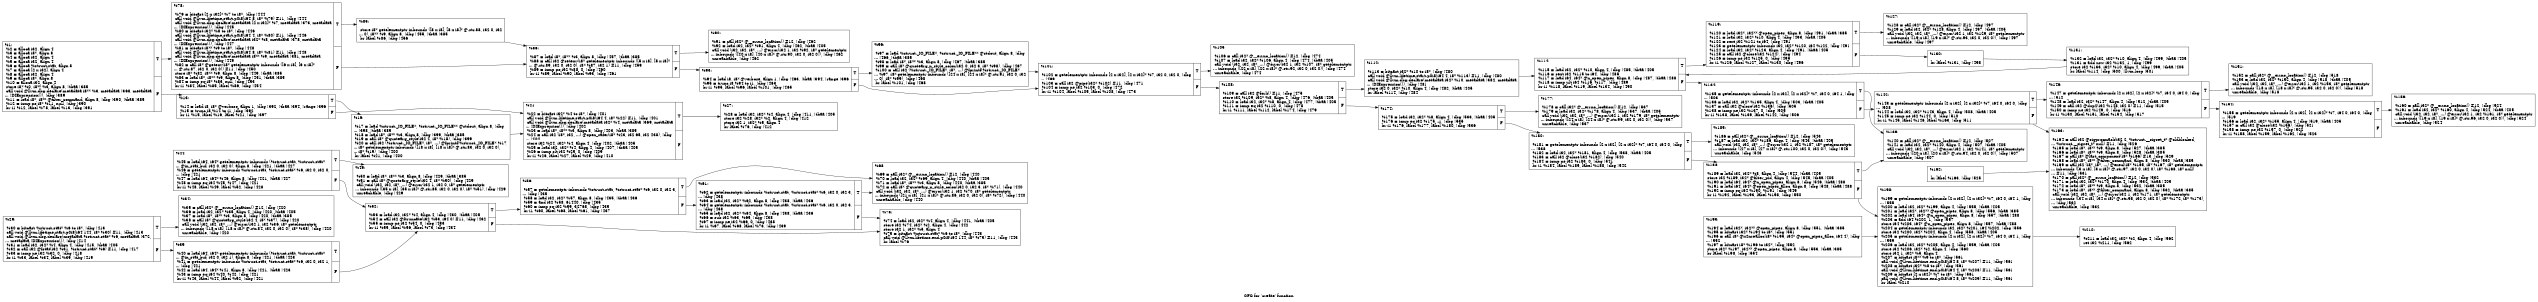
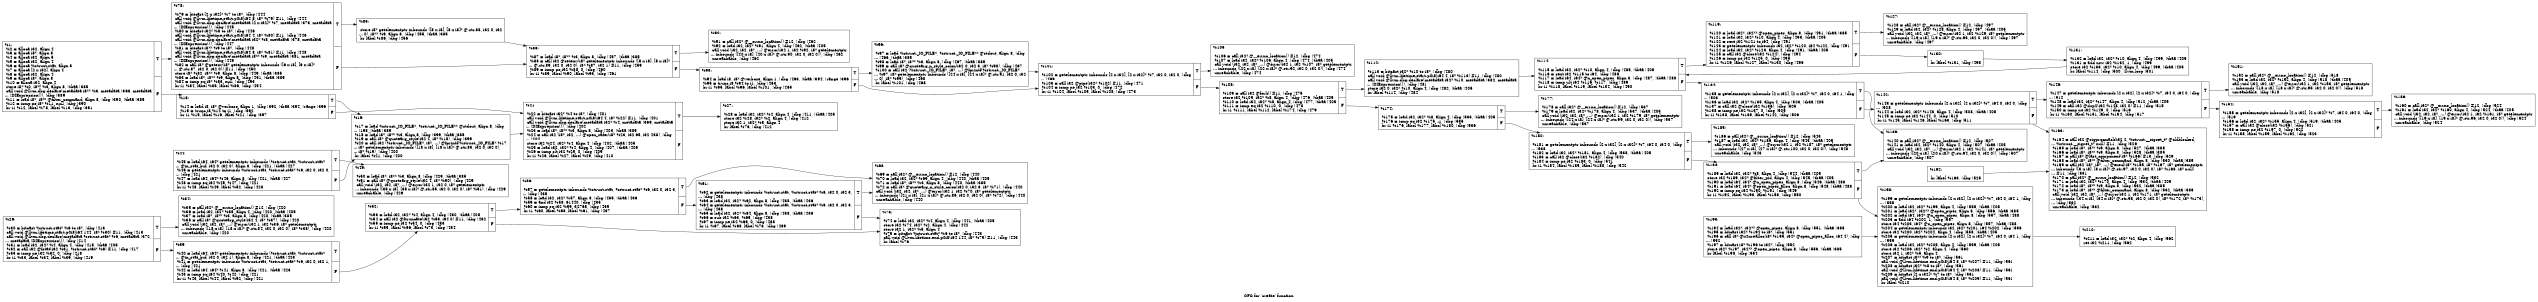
(29, 58) -> (29, 58)
(373, 131) -> (373, 131)
(348, 195) -> (347, 172)
